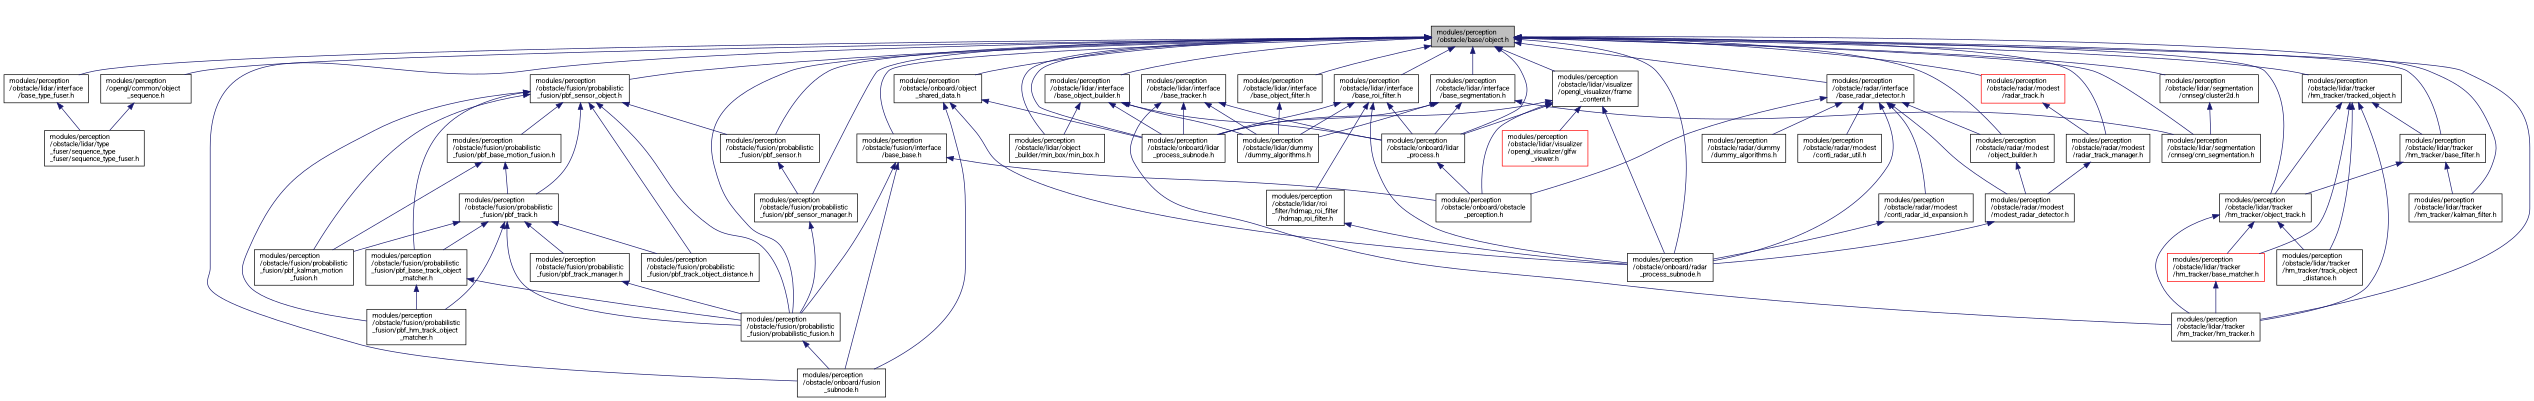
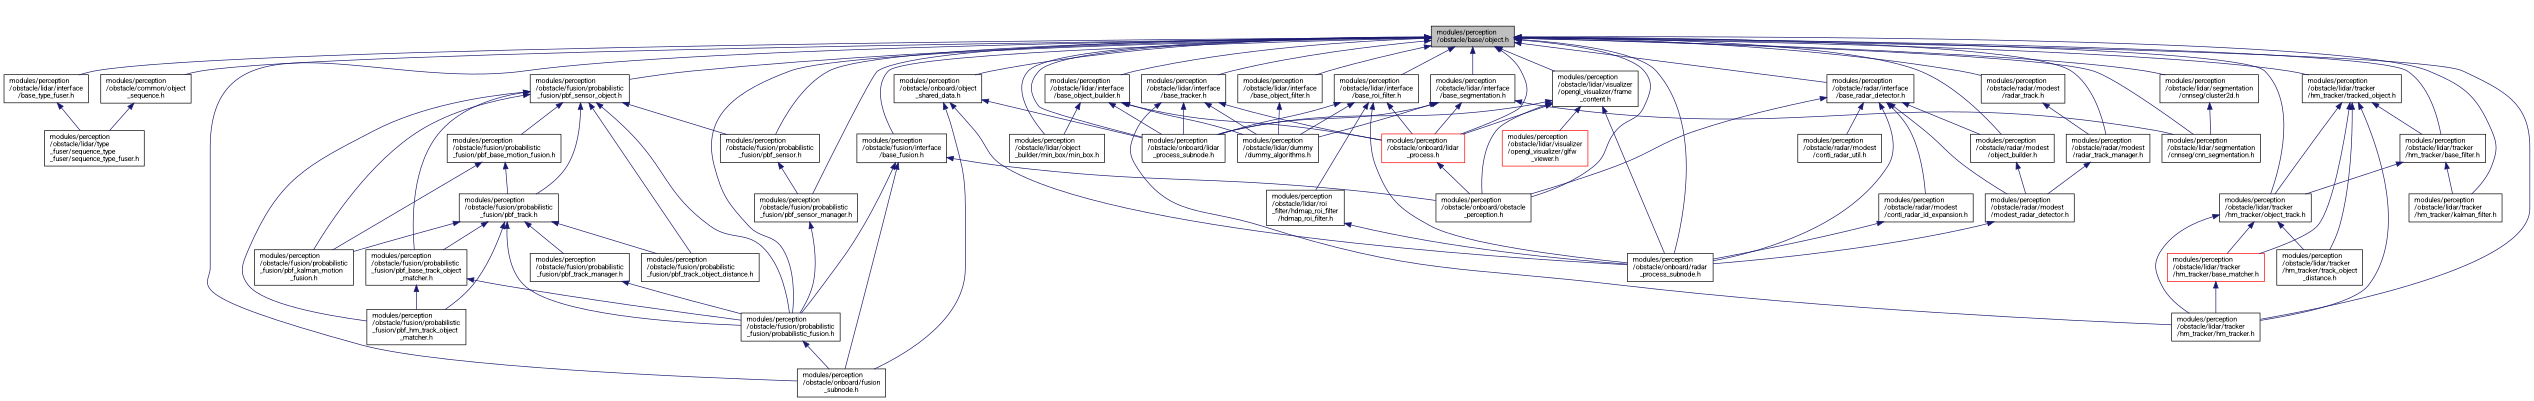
none -> (1320, 54)
(146, 89) -> (146, 89)
(2023, 89) -> (2023, 89)
none -> (1647, 99)
(902, 148) -> (902, 148)
(1423, 148) -> (1423, 148)
(1744, 148) -> none
